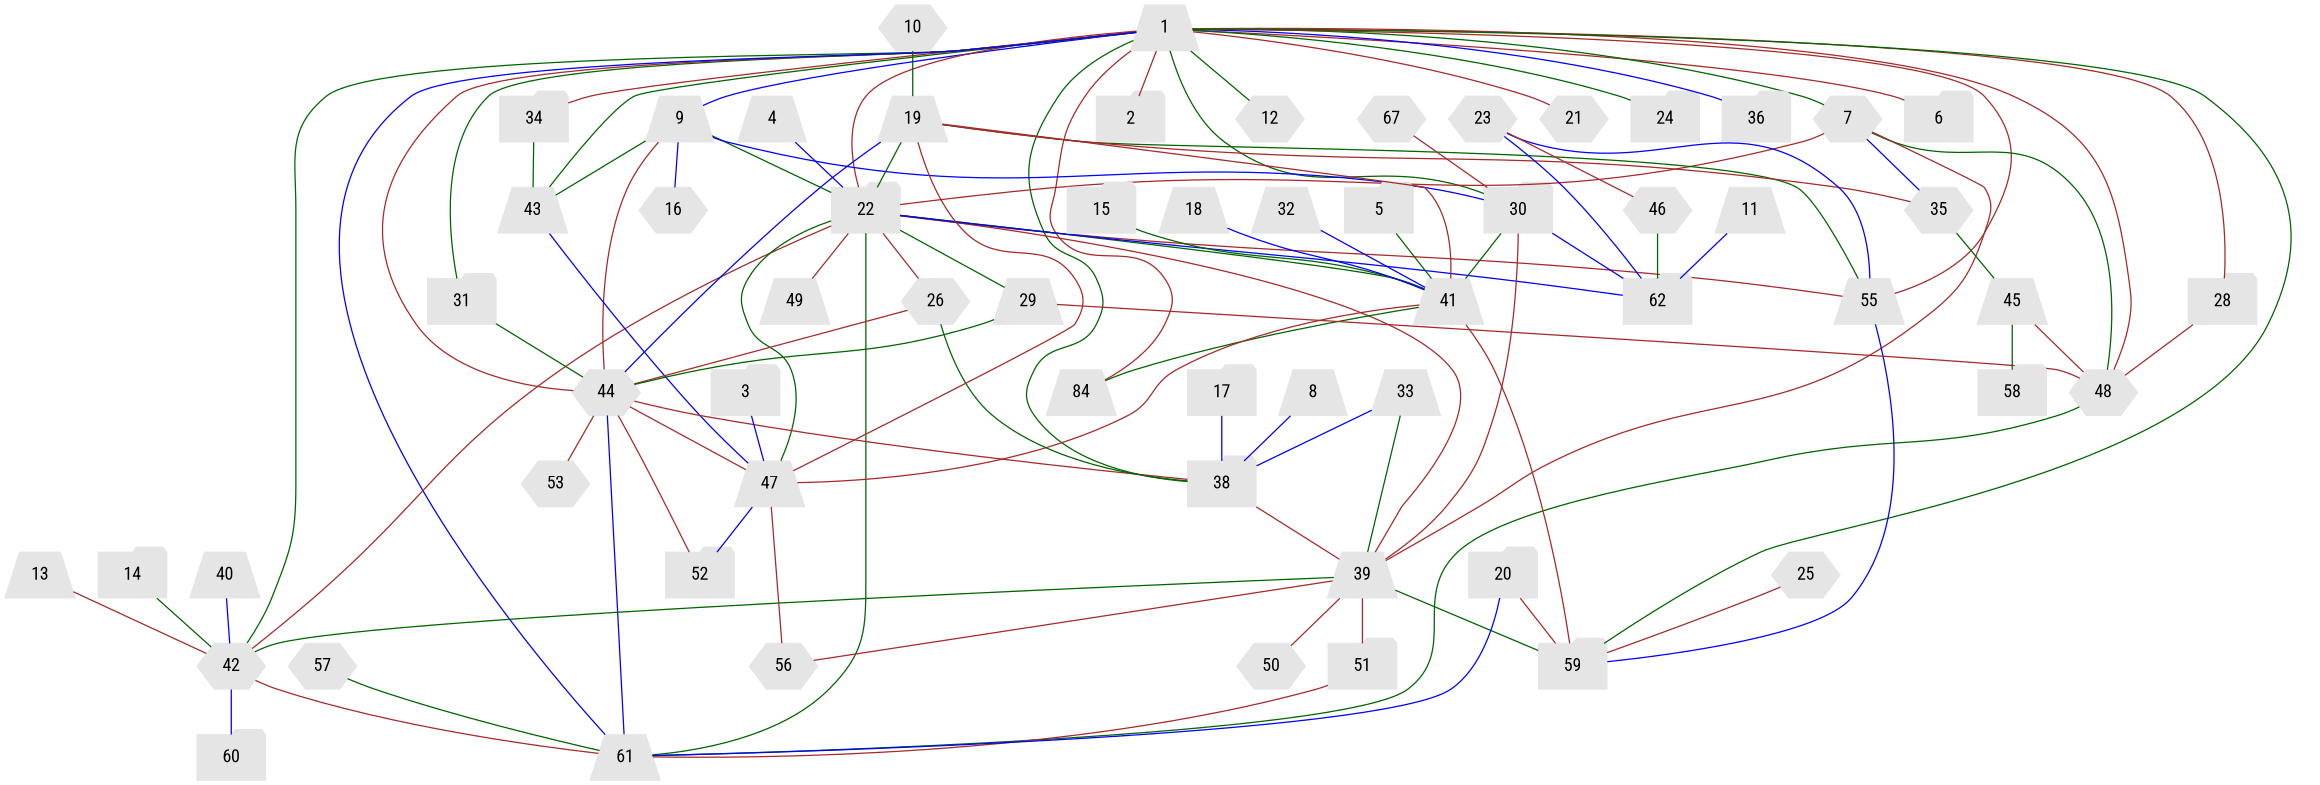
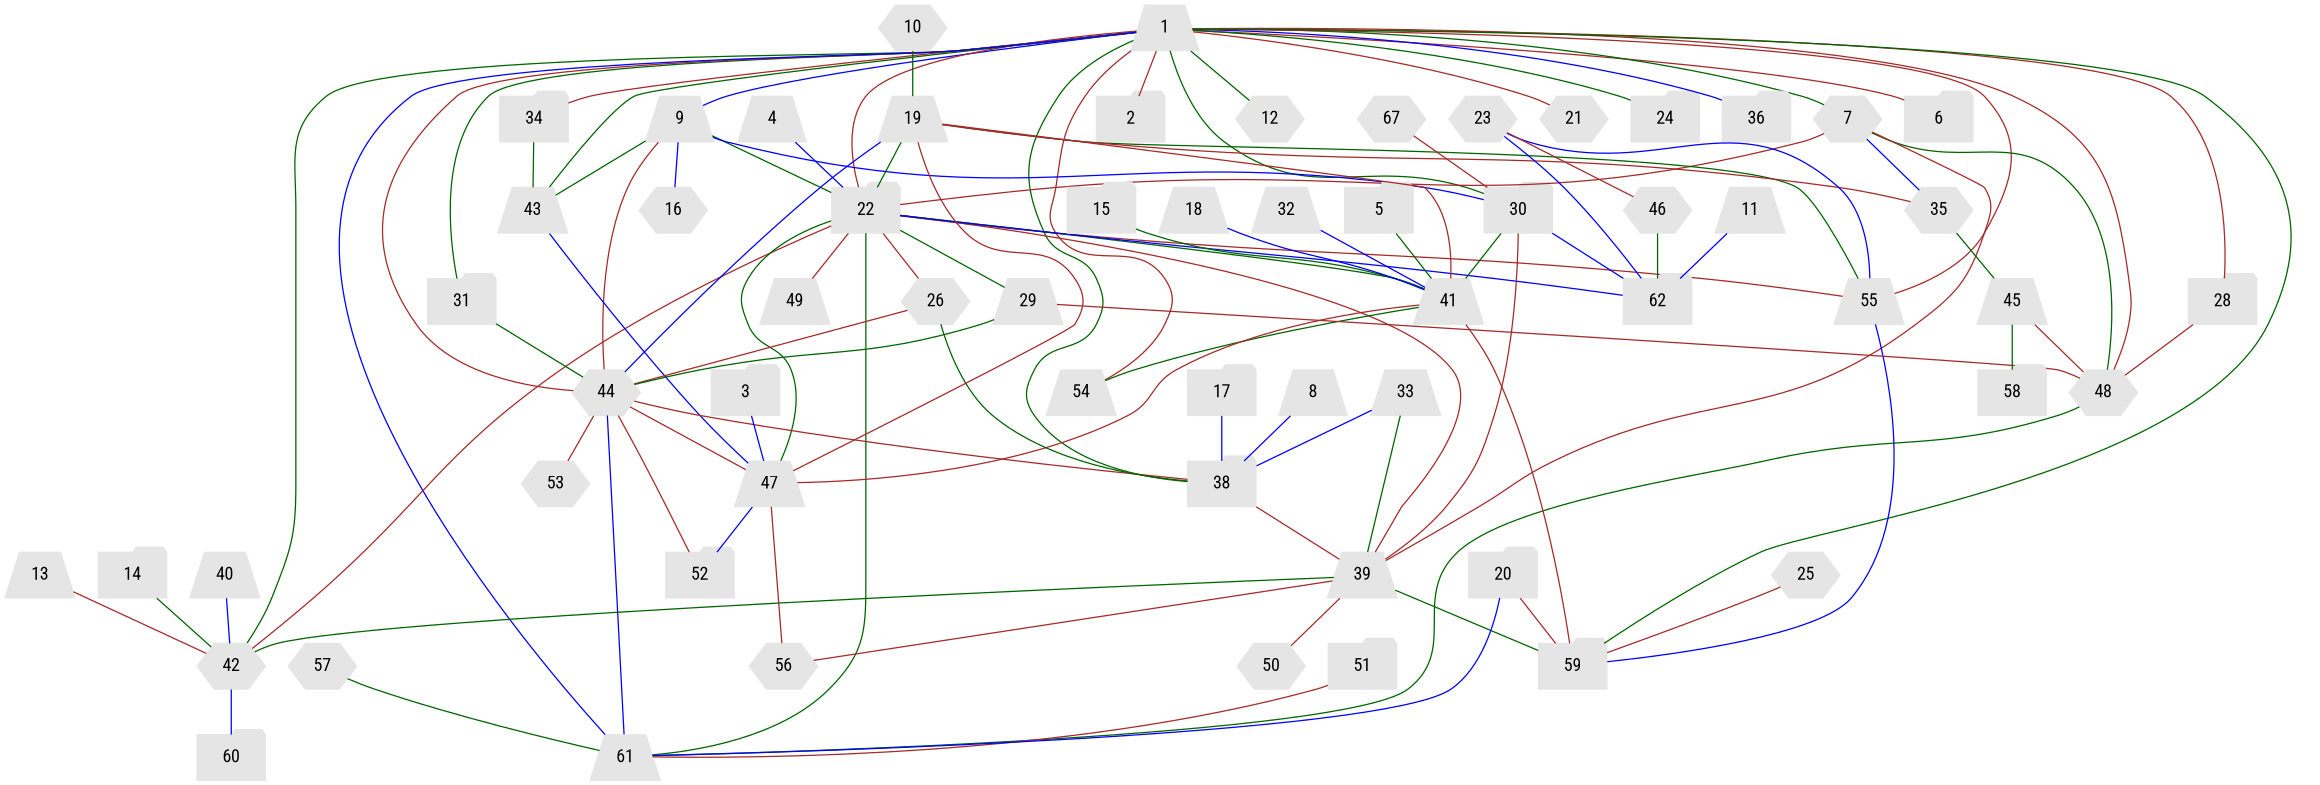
(1081, 393) -> (1081, 393)
(1362, 621) -> none
(425, 726) -> none
